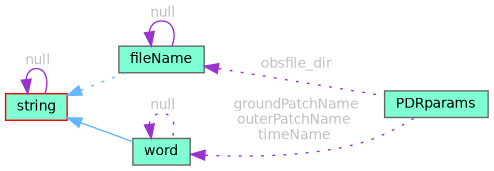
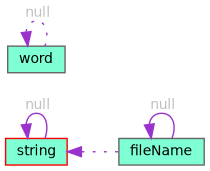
(103, 82) -> (100, 152)
(436, 104) -> none
(107, 132) -> none
